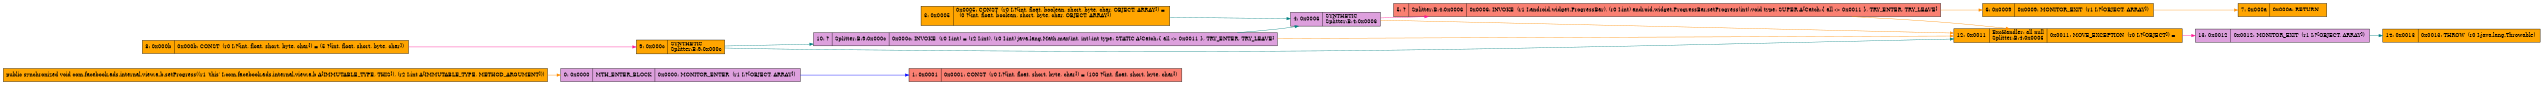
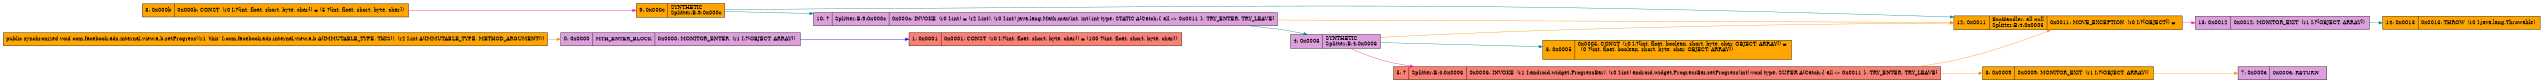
(2282, 10) -> (2282, 73)
(1228, 18) -> (1460, 45)
